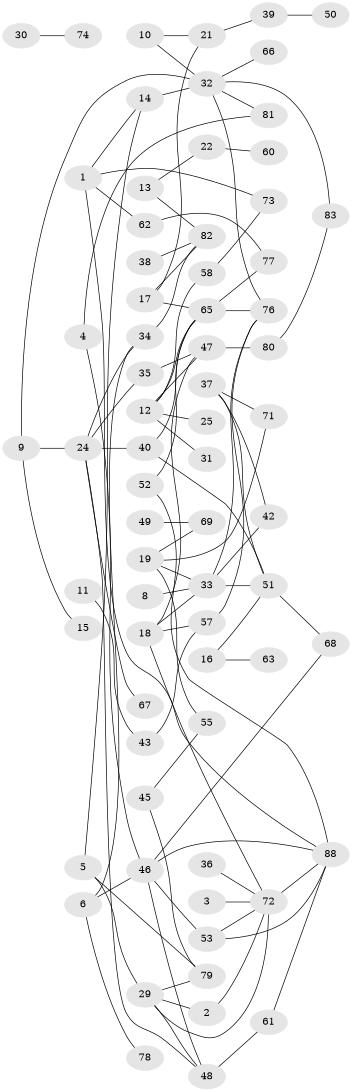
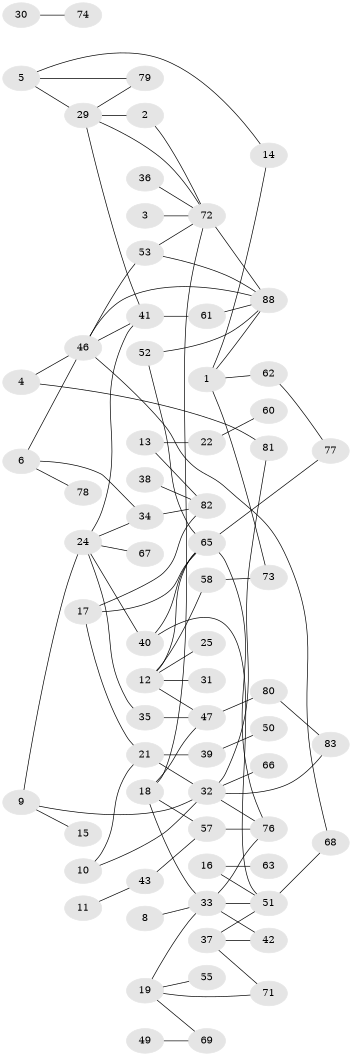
(176, 91) -> (176, 773)
(145, 798) -> none
(207, 1077) -> (145, 316)
